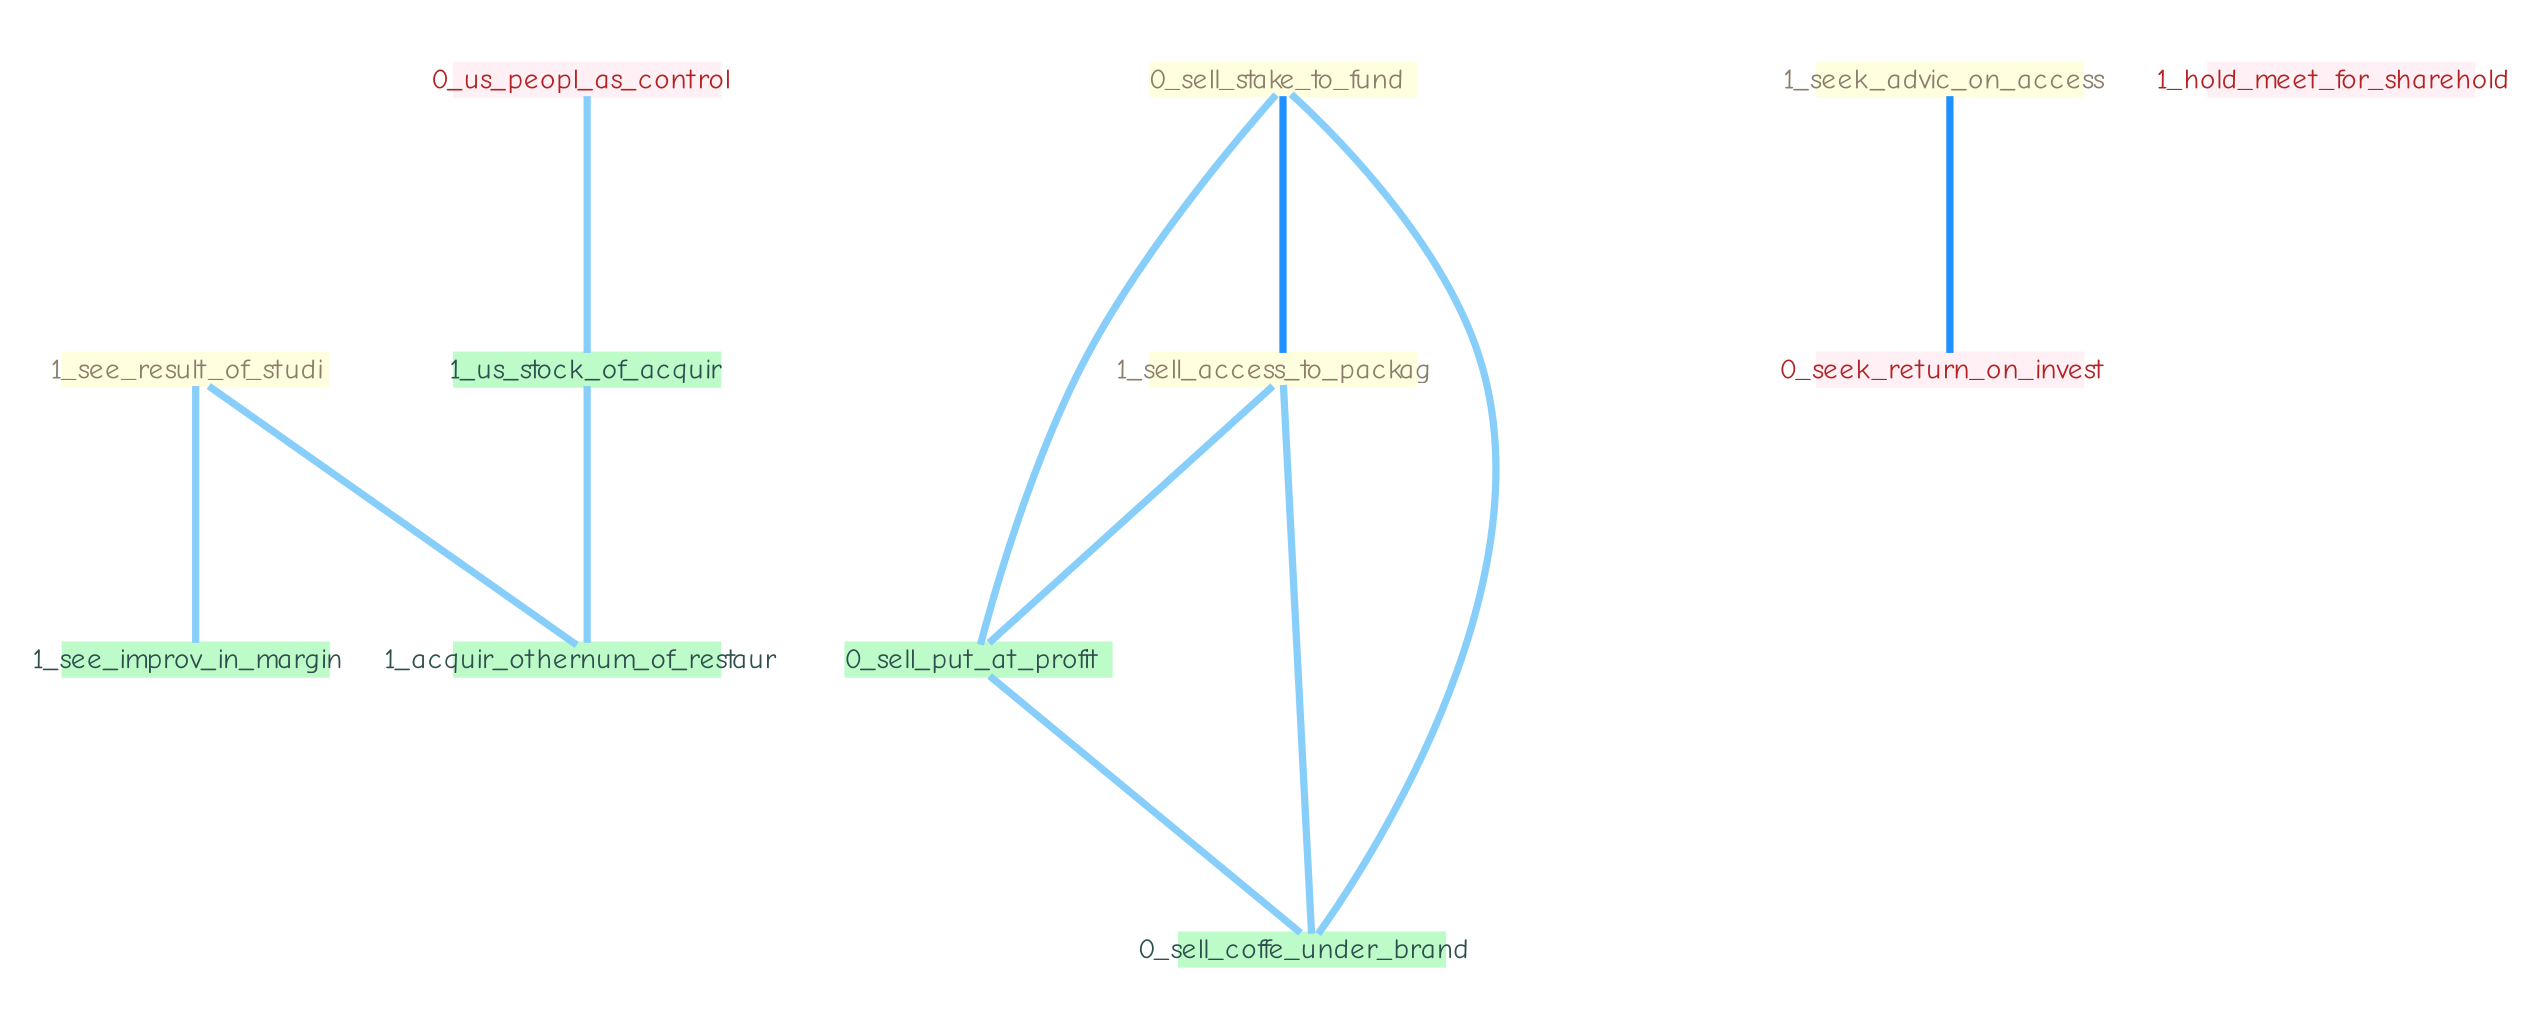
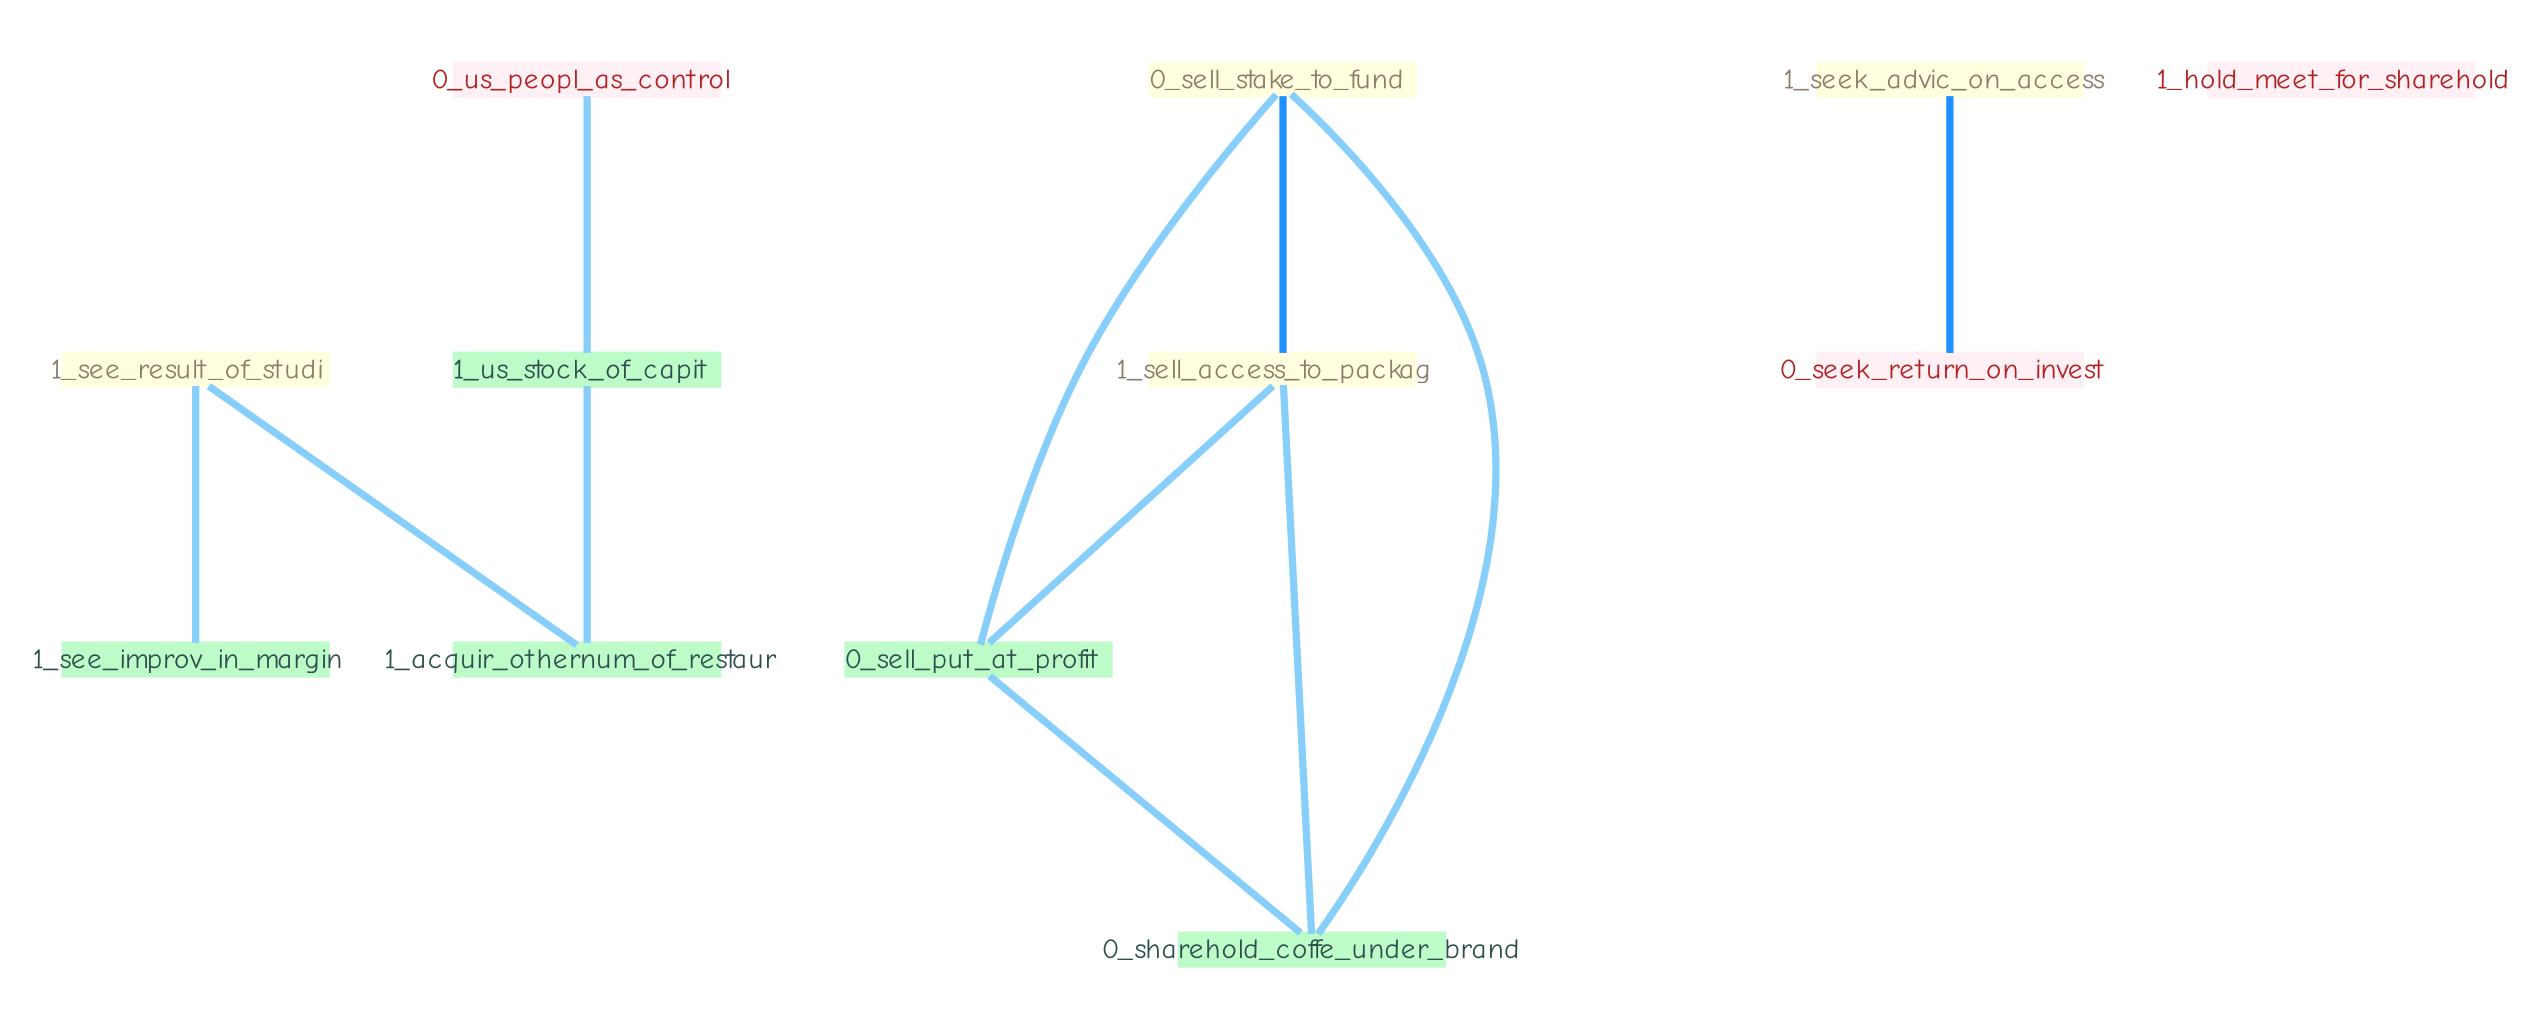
(587, 370) -> (587, 370)
(1312, 950) -> (1312, 950)
